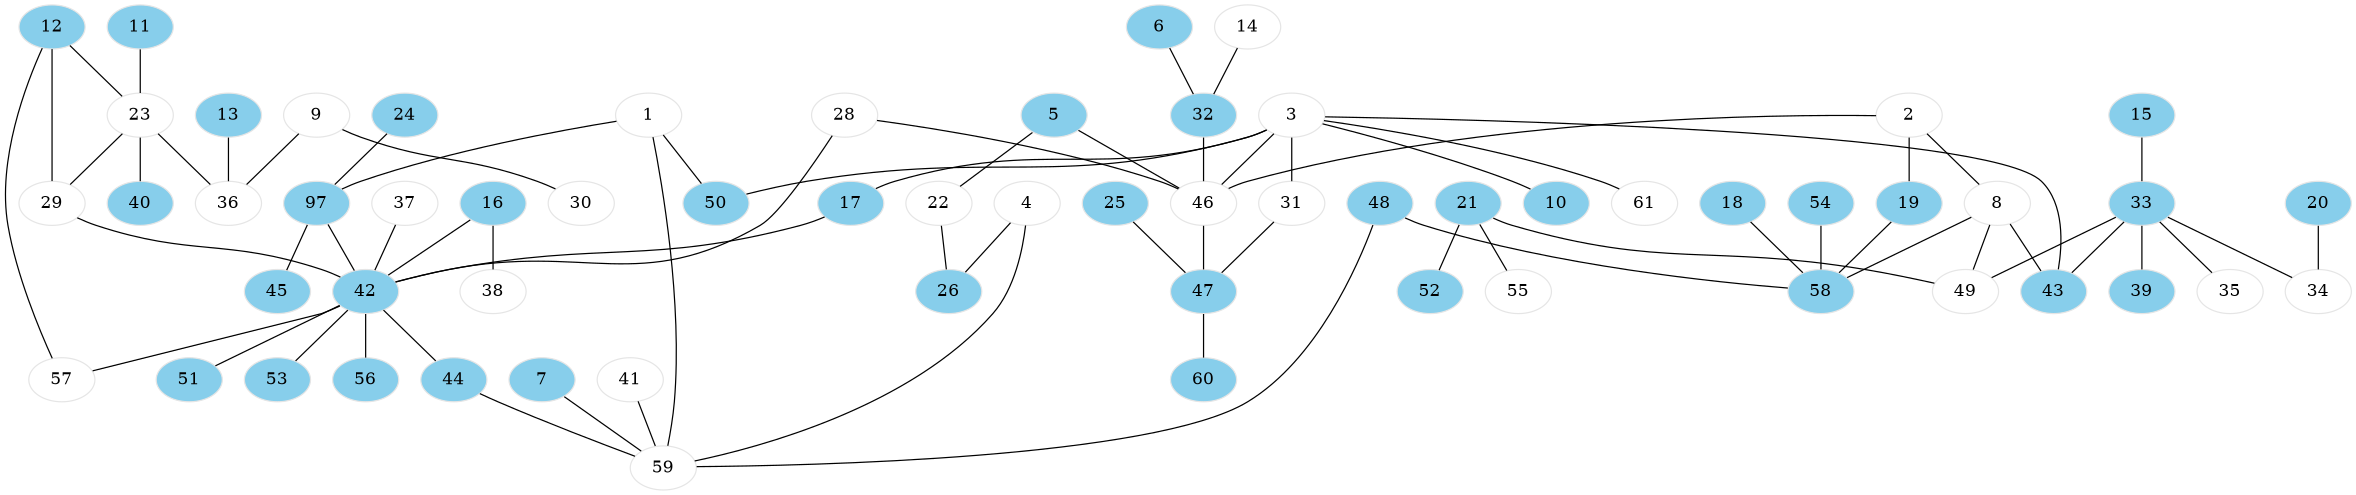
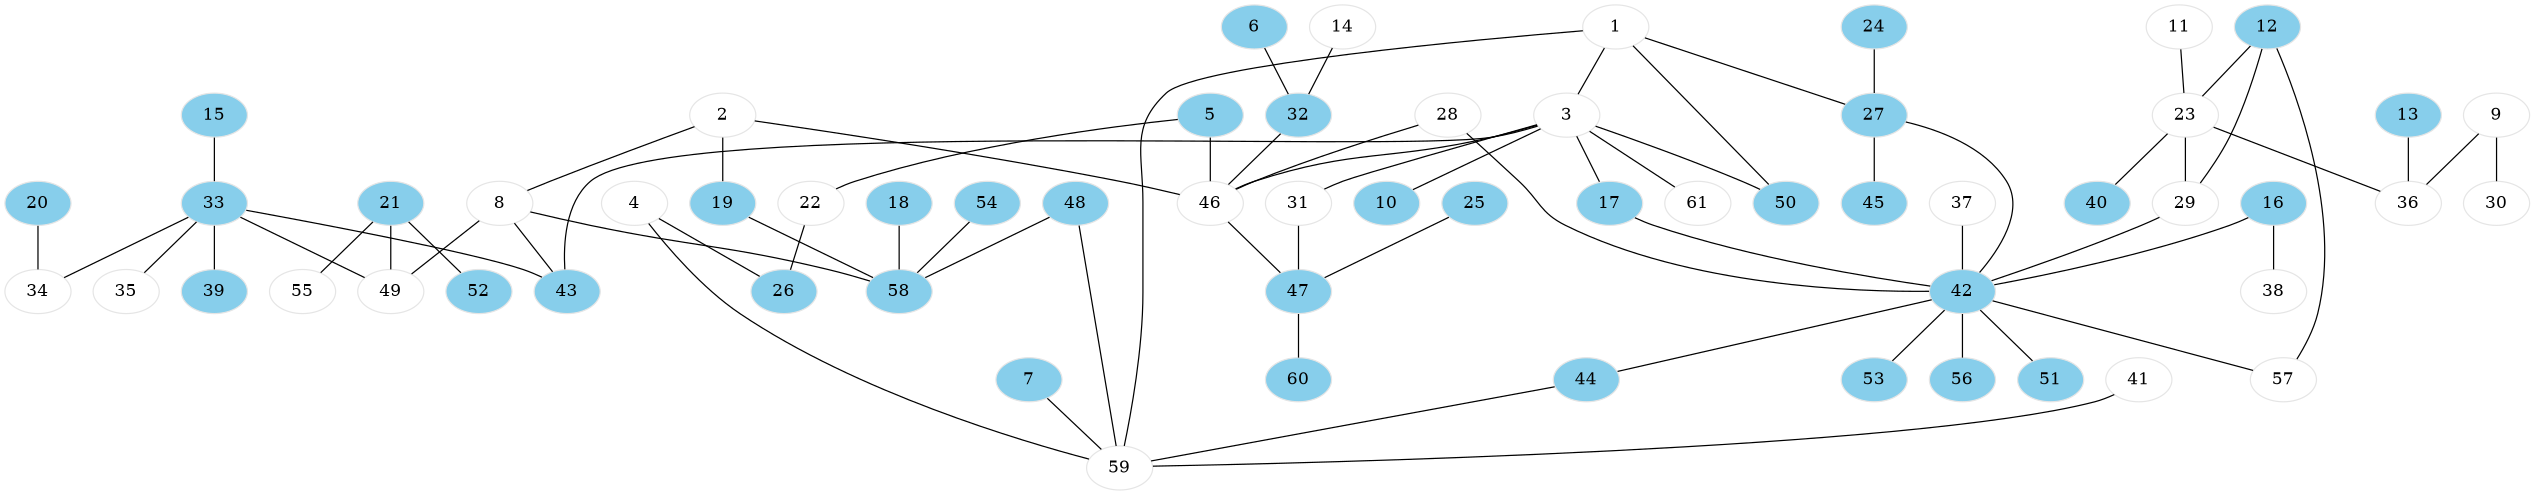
(140, 27) -> (2179, 27)
none -> (1591, 71)
(317, 203) -> (1874, 115)
